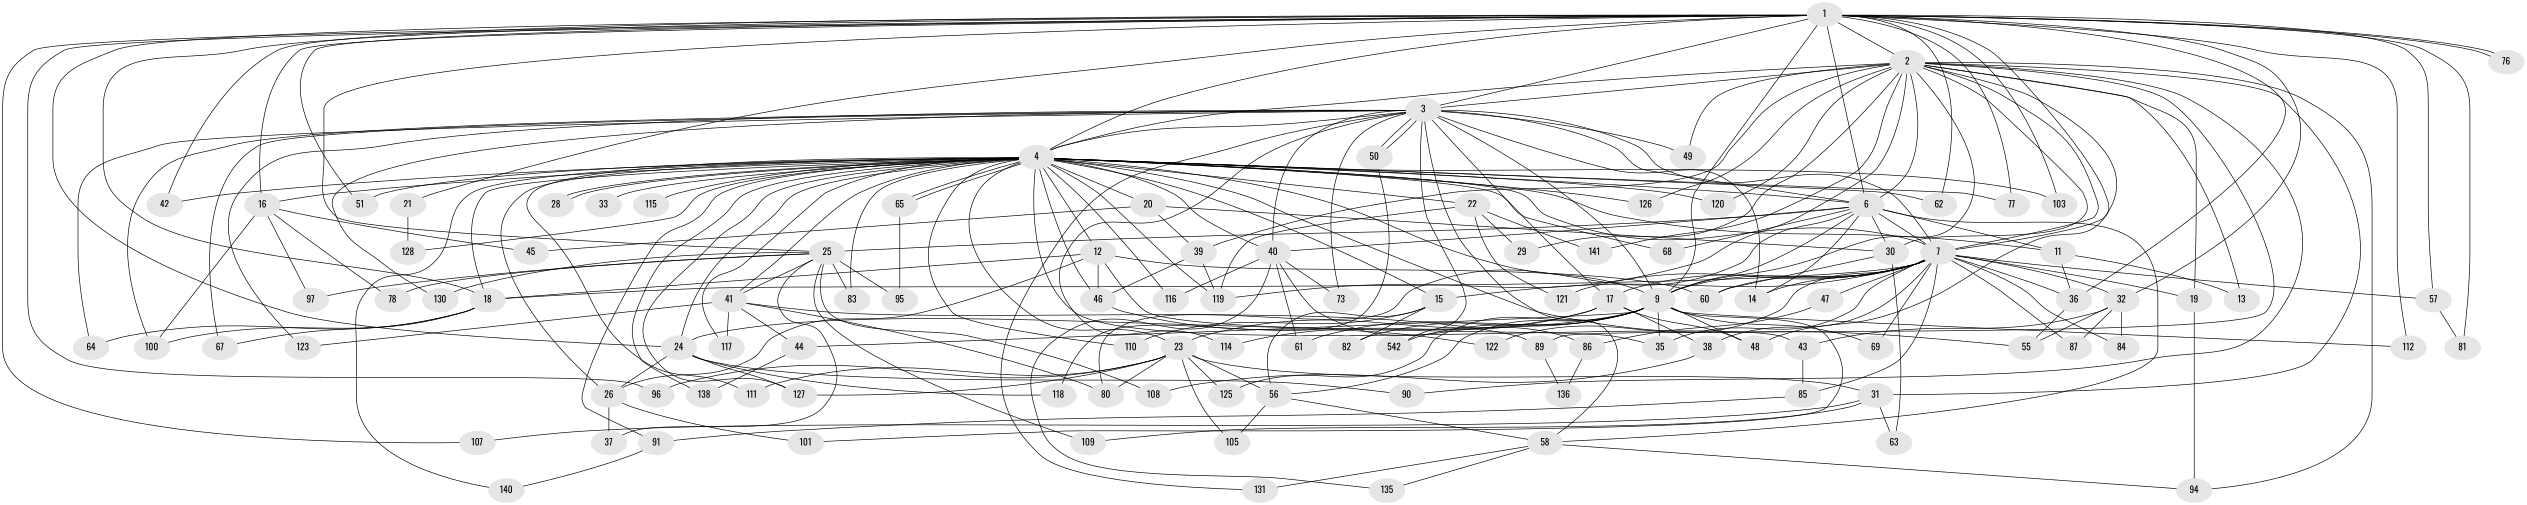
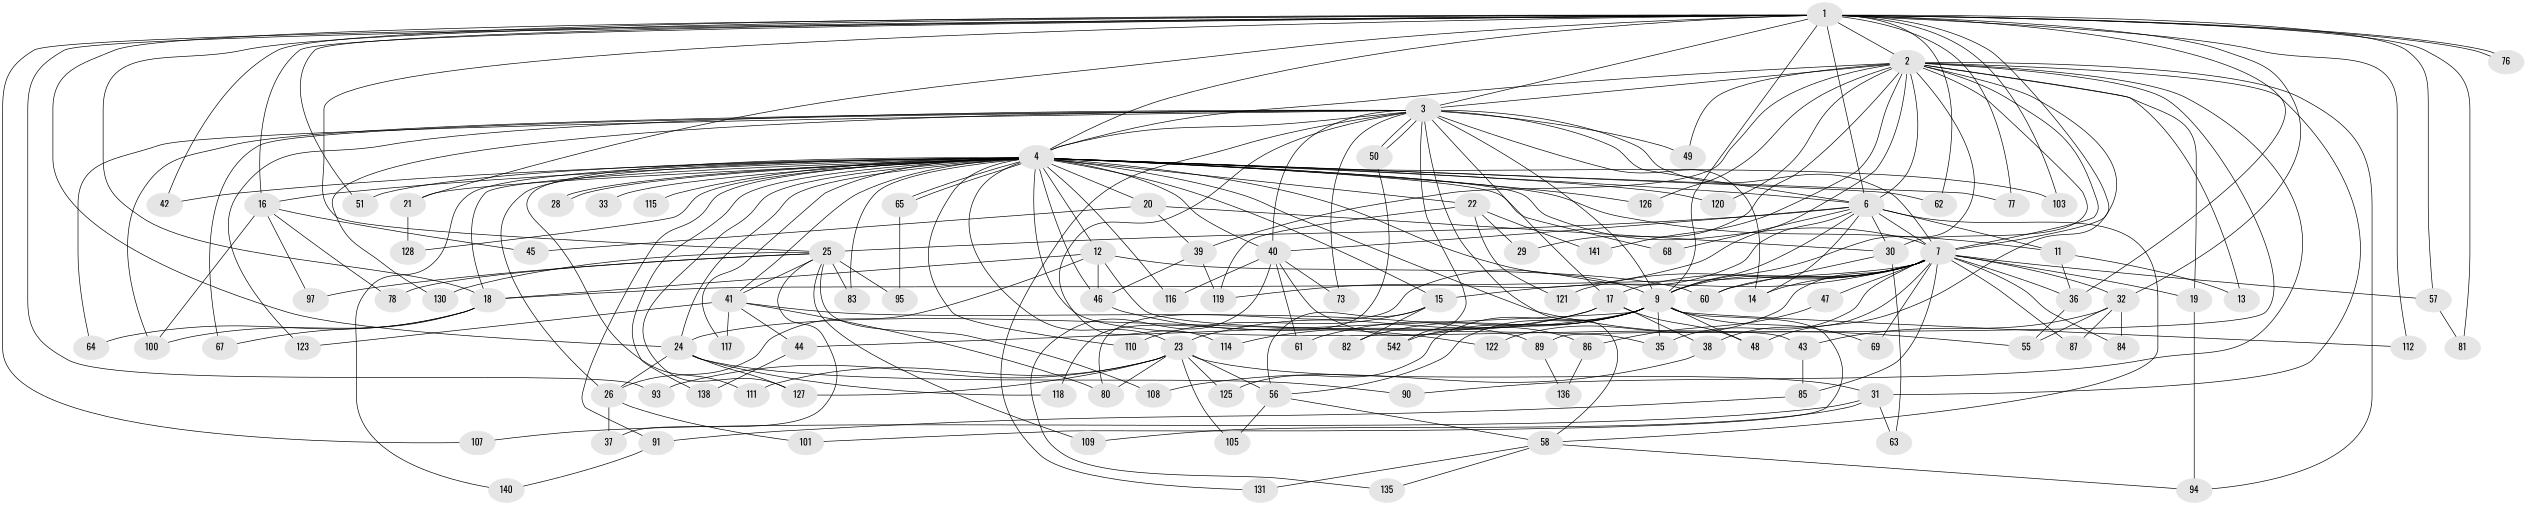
(1135, 227) -> (720, 172)
(656, 395) -> (656, 395)
